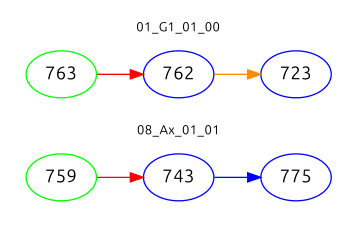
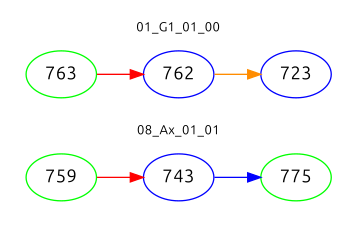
(296, 177) -> (296, 177)
